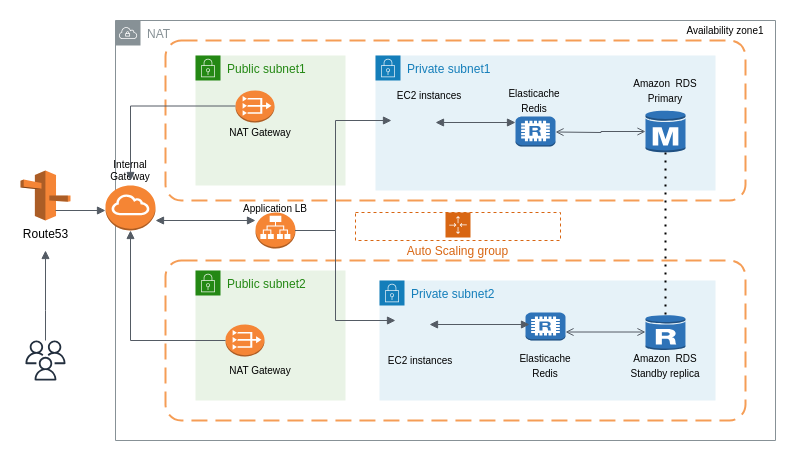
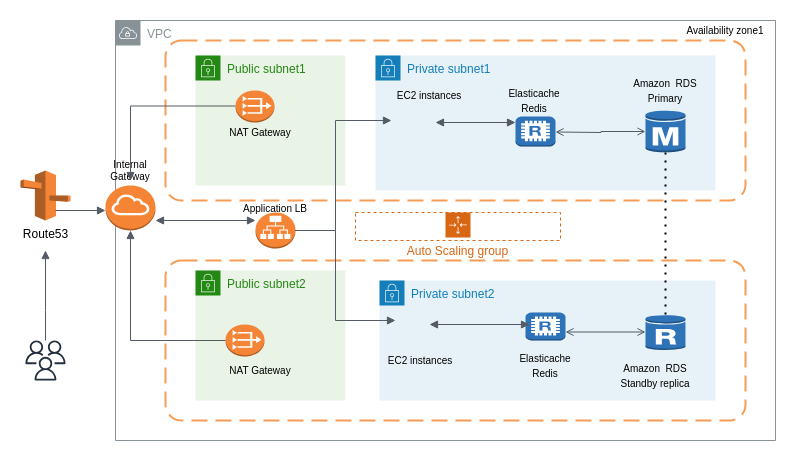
(158, 35) -> (158, 35)
(666, 366) -> (656, 376)
